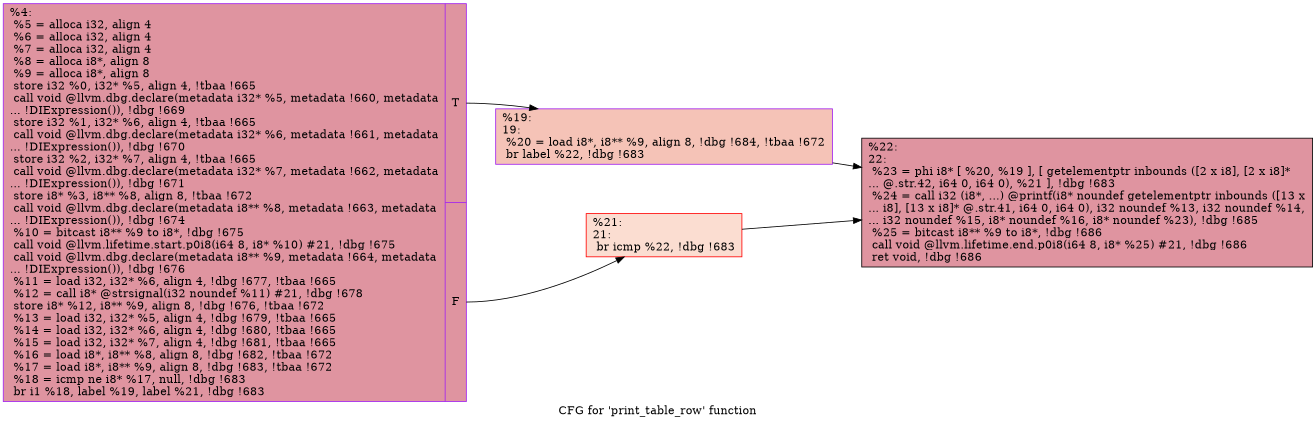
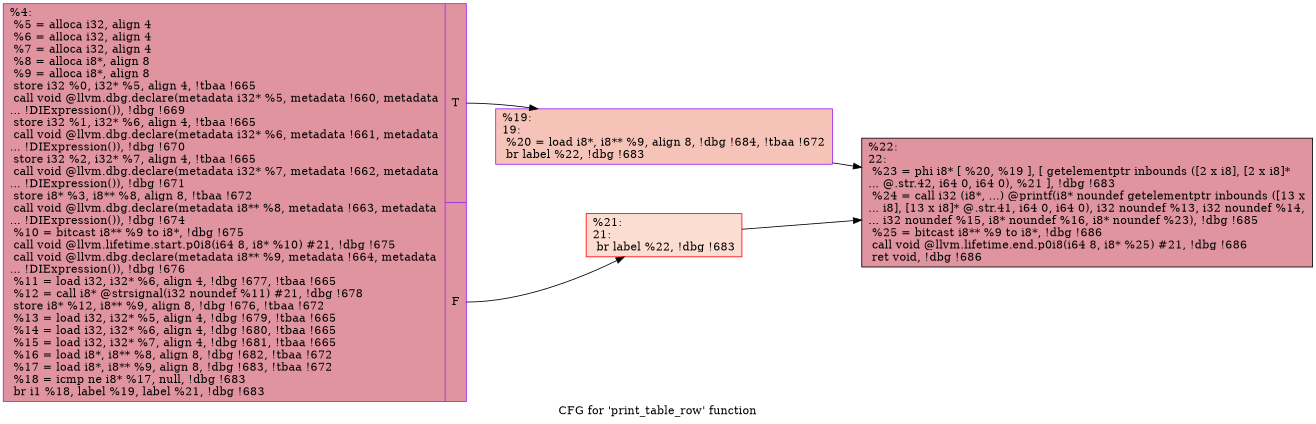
(664, 247) -> (664, 247)
